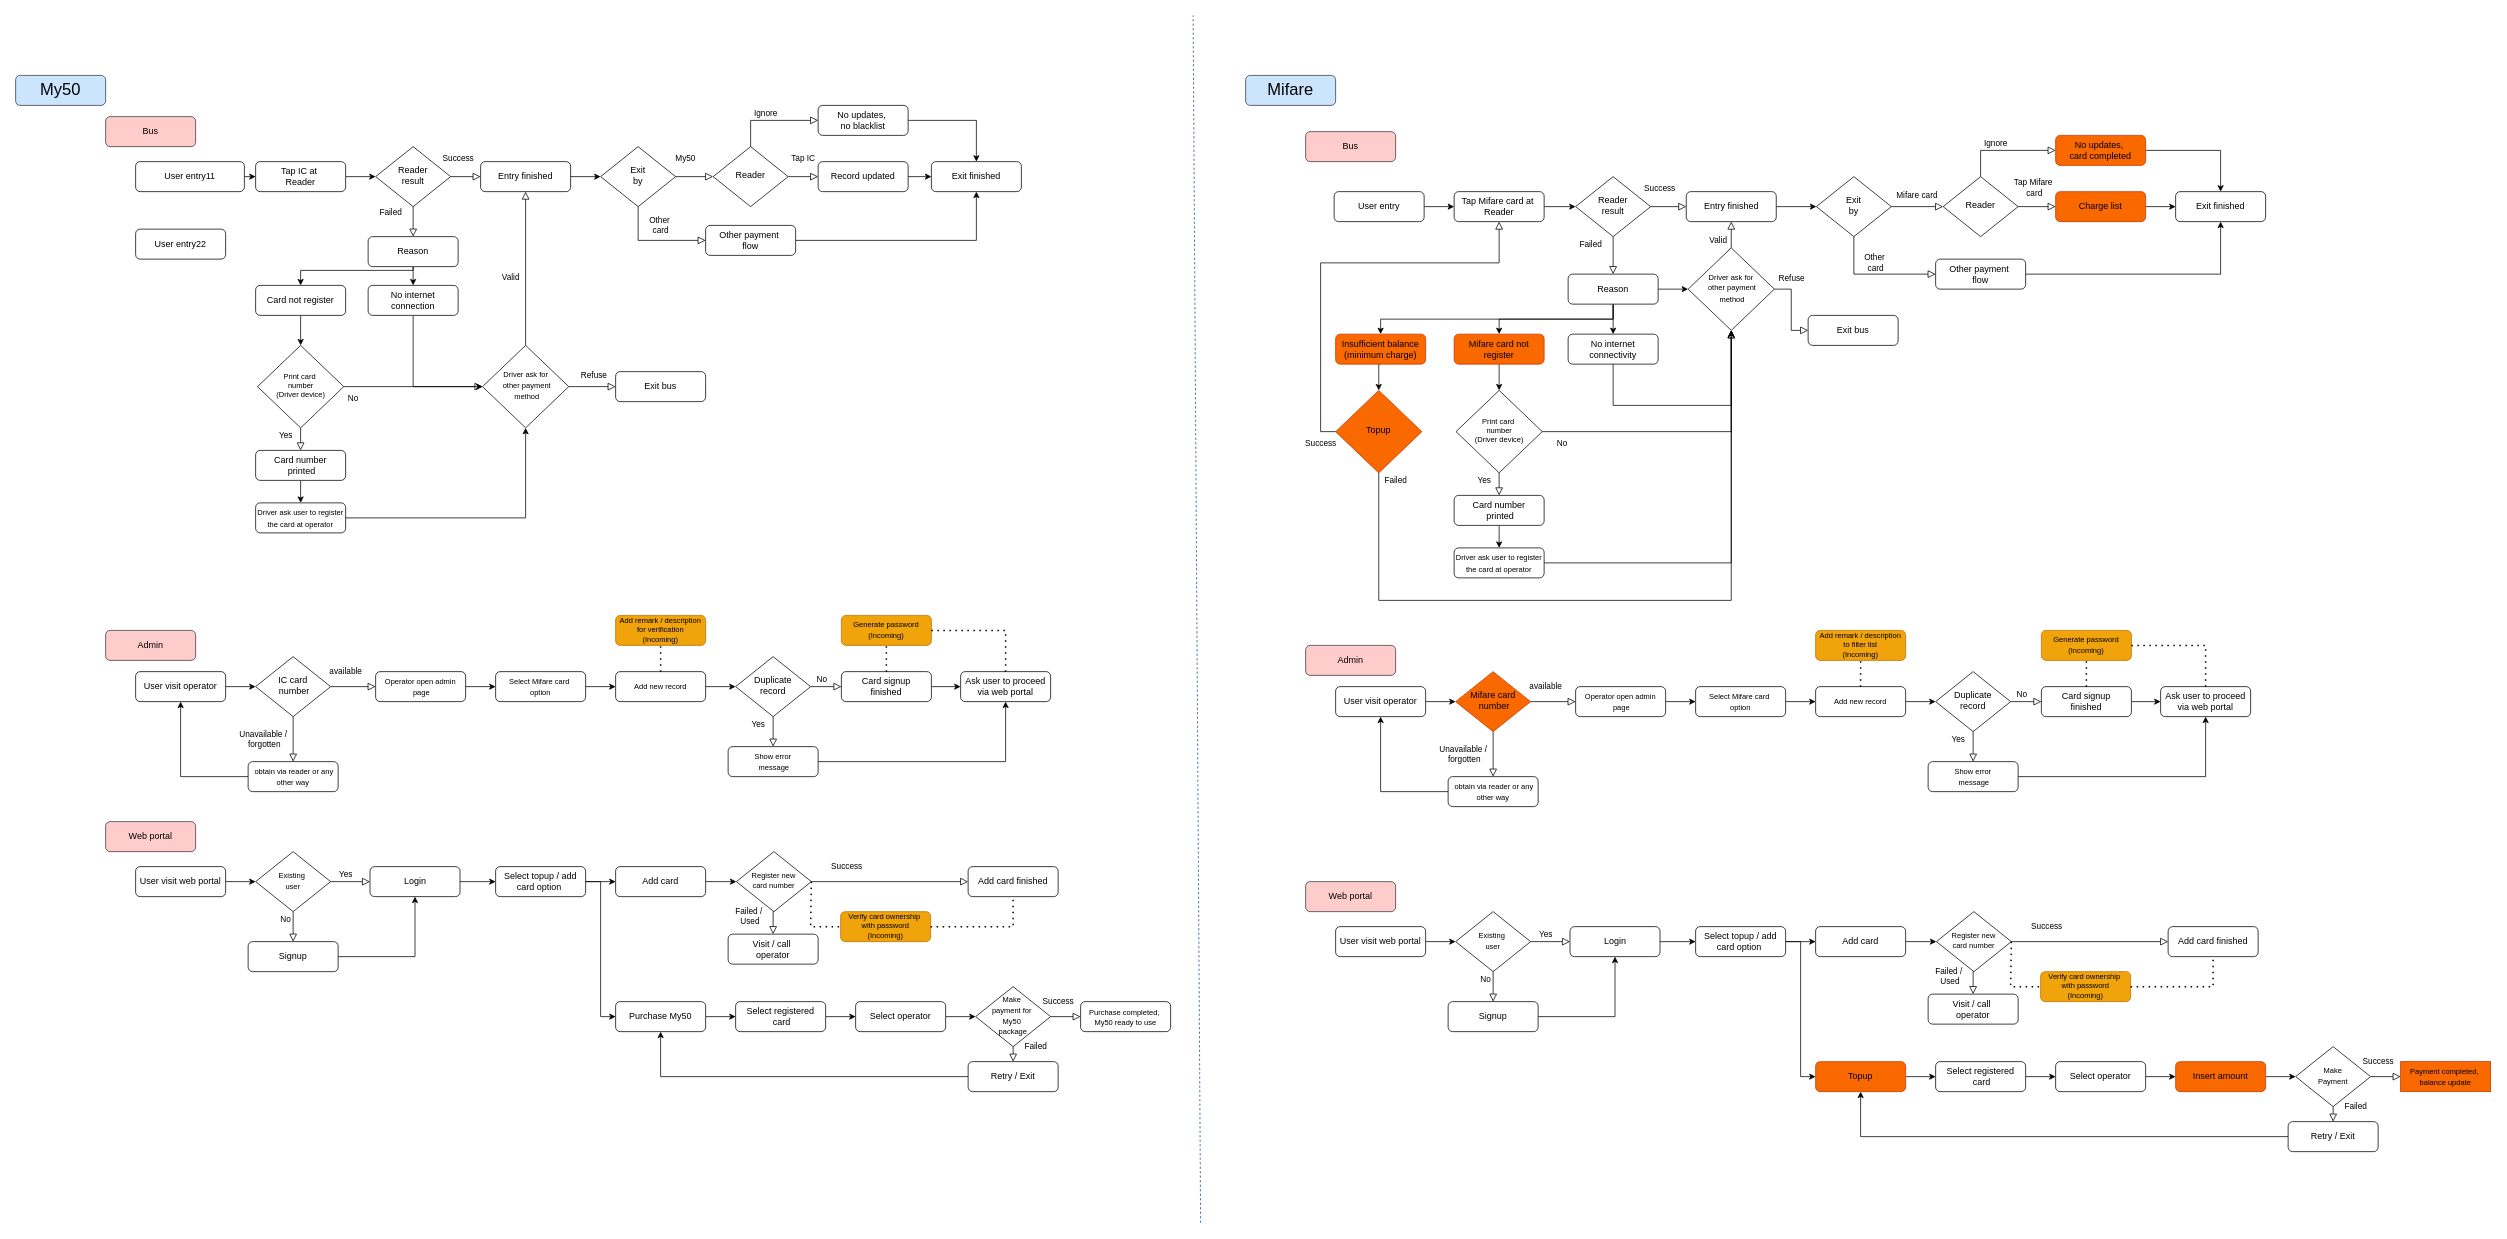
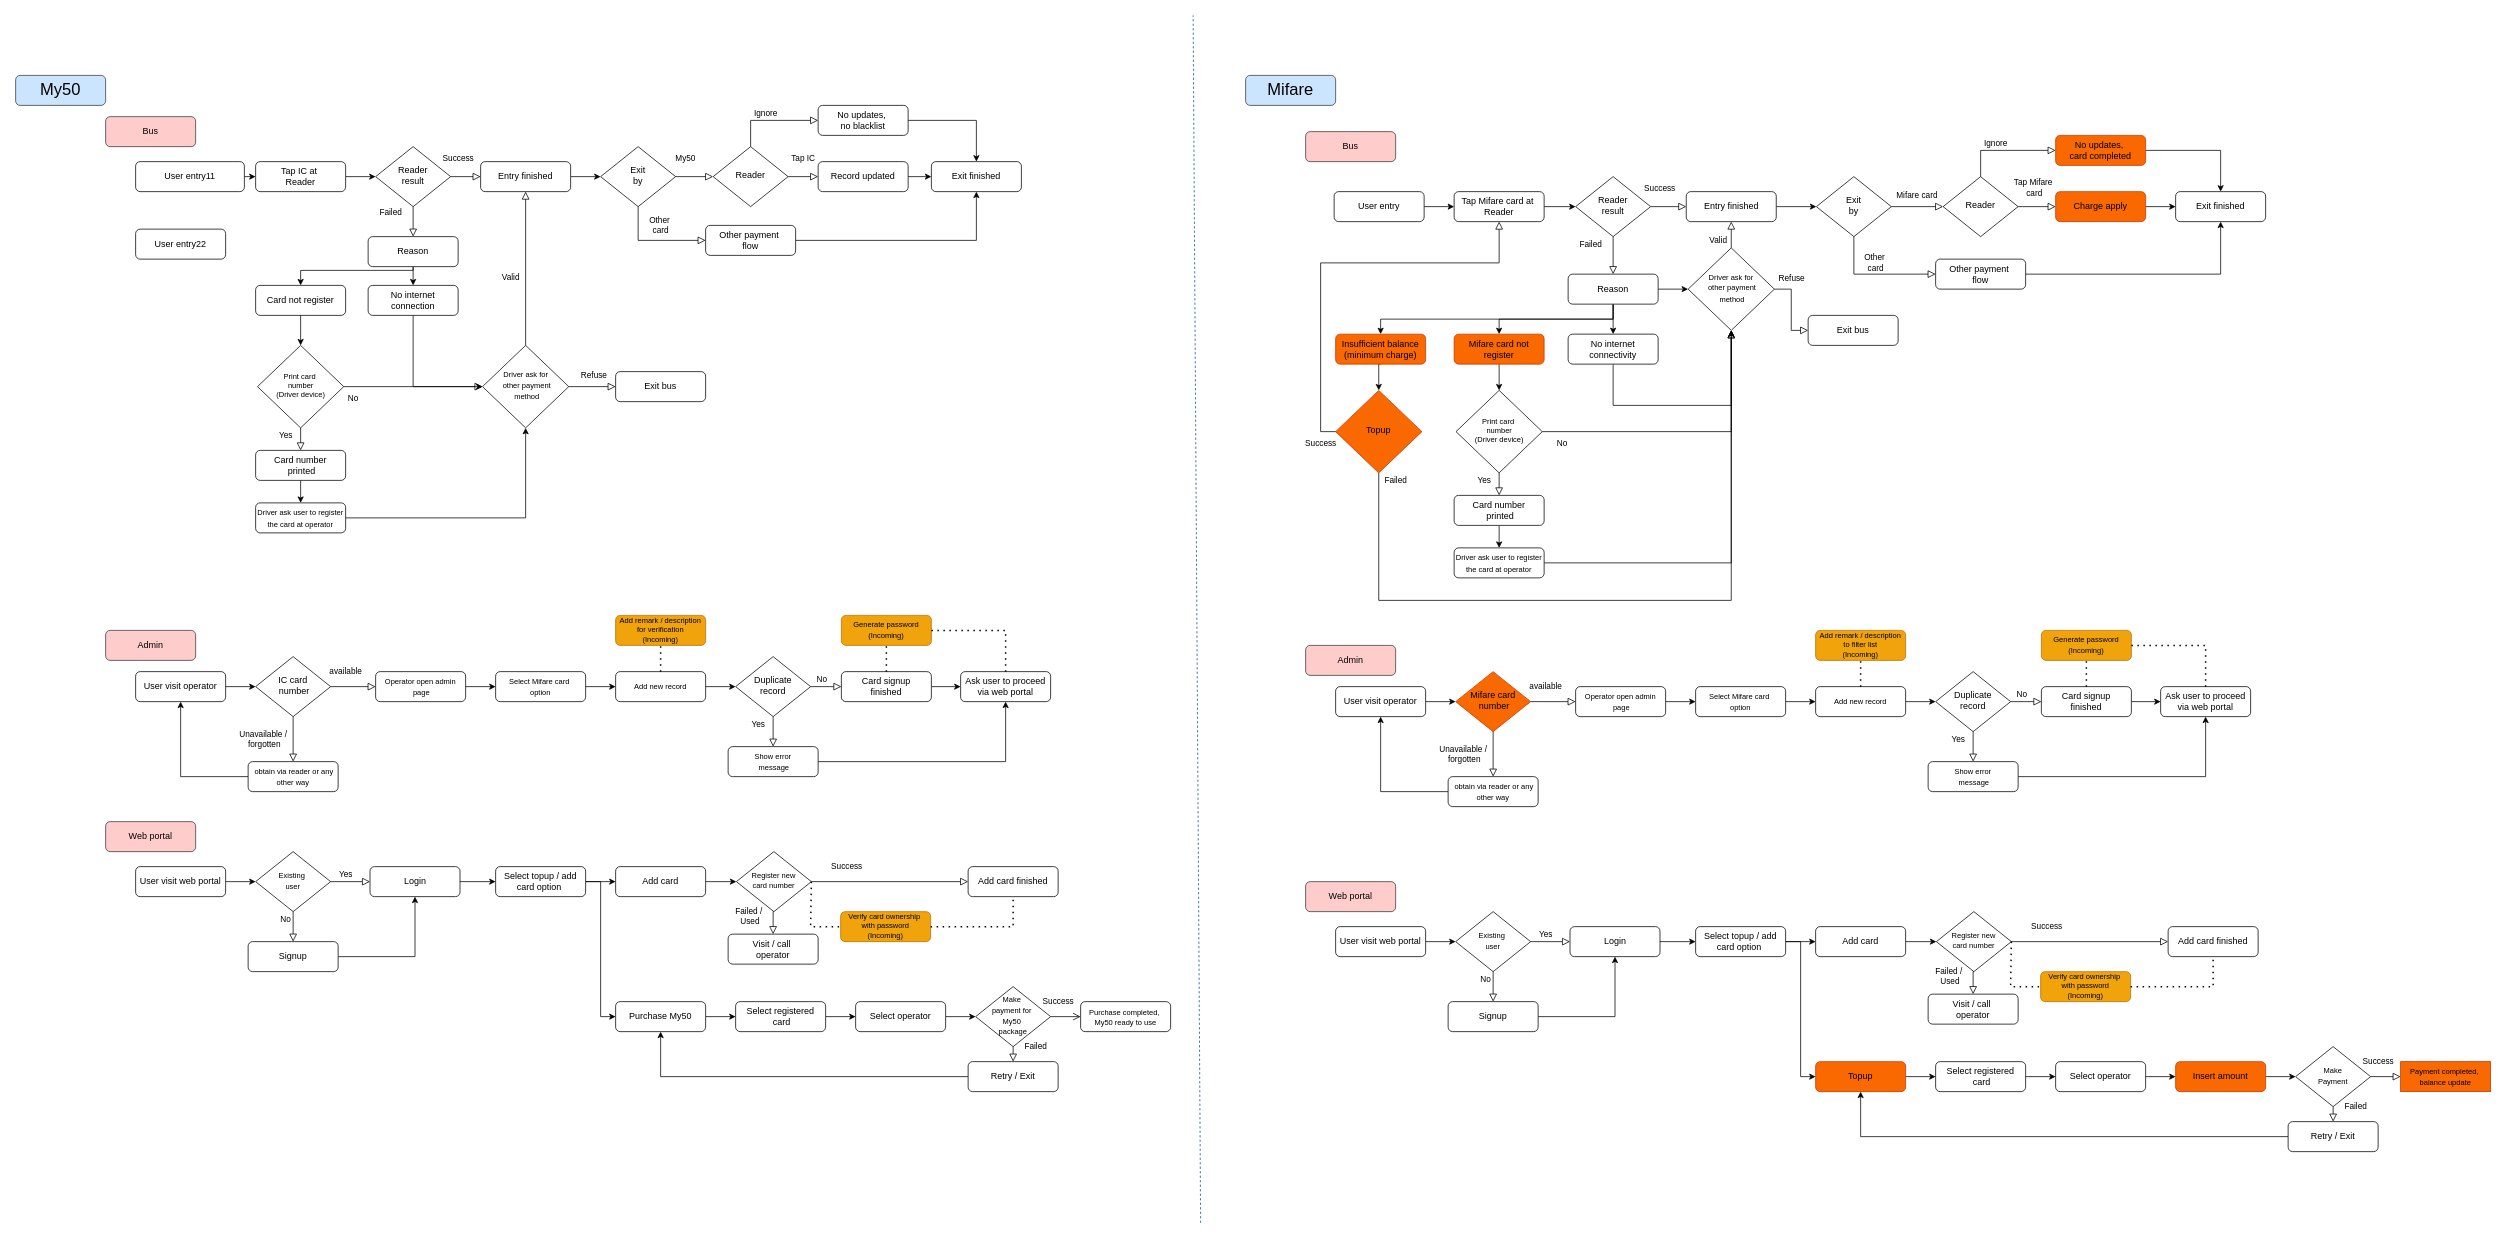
(2100, 207) -> (2100, 207)
(1071, 1017) -> (1074, 1017)
